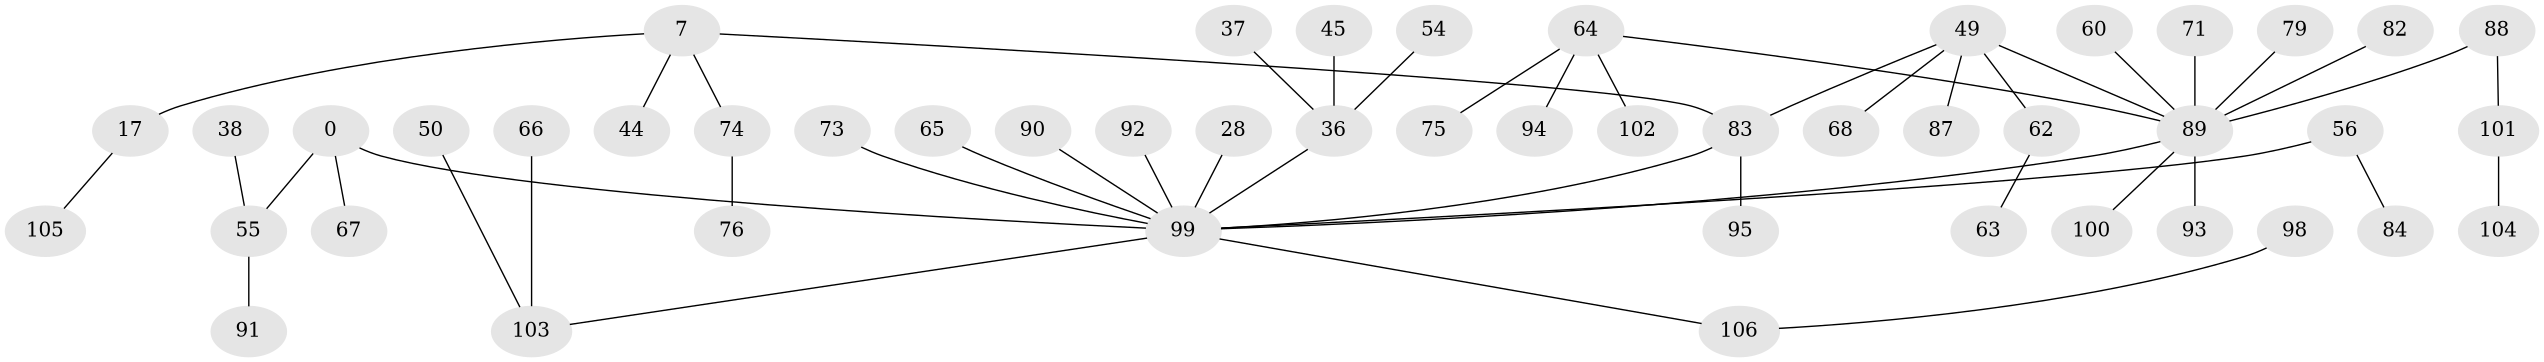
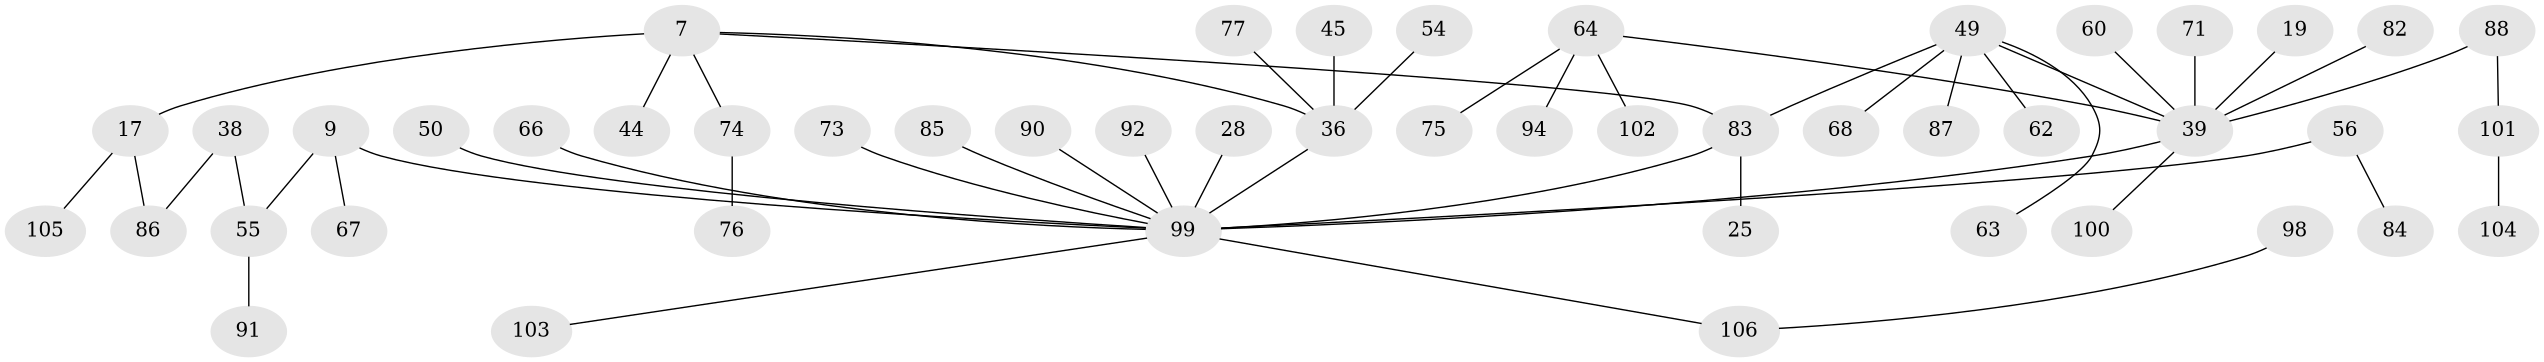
(1234, 31) -> (1234, 31)
(2295, 31) -> (2295, 31)
none -> (1089, 64)
(331, 131) -> (331, 131)
(933, 131) -> (933, 131)
(2195, 131) -> (2195, 131)
(2011, 189) -> (2099, 123)
none -> (148, 231)
(481, 231) -> (663, 186)
(532, 231) -> (850, 208)
(1741, 231) -> (1741, 231)
(2195, 231) -> none
